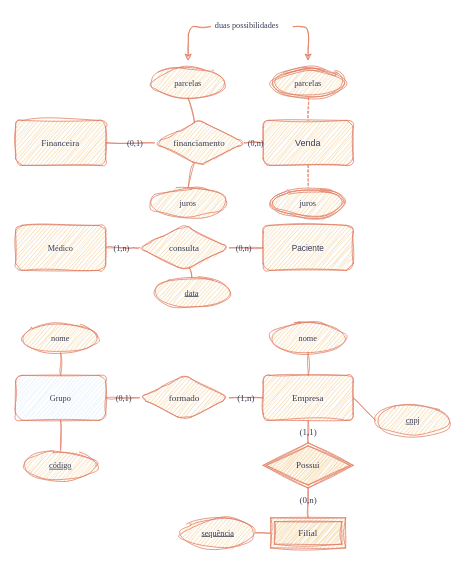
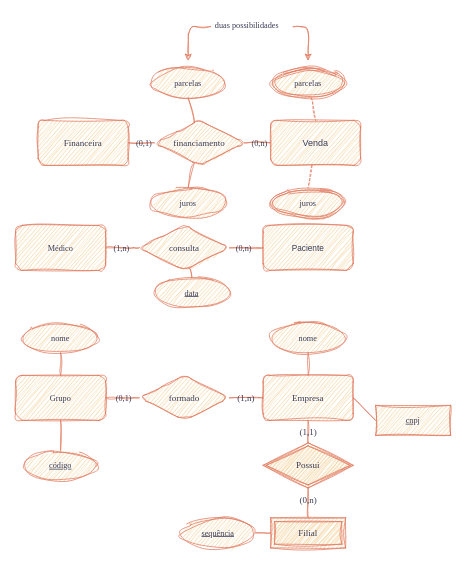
(60, 143) -> (83, 143)
(308, 143) -> (315, 143)
(60, 398) -> (60, 398)
(413, 420) -> (413, 420)
